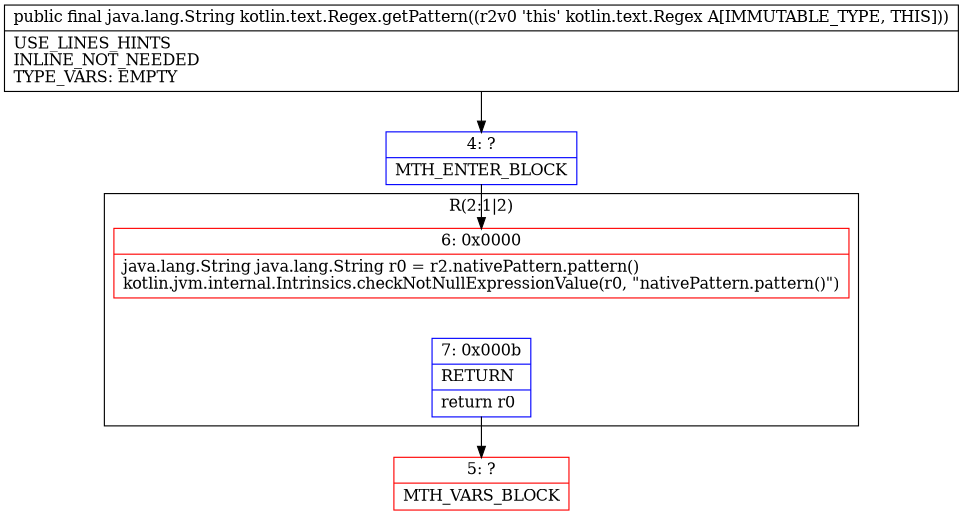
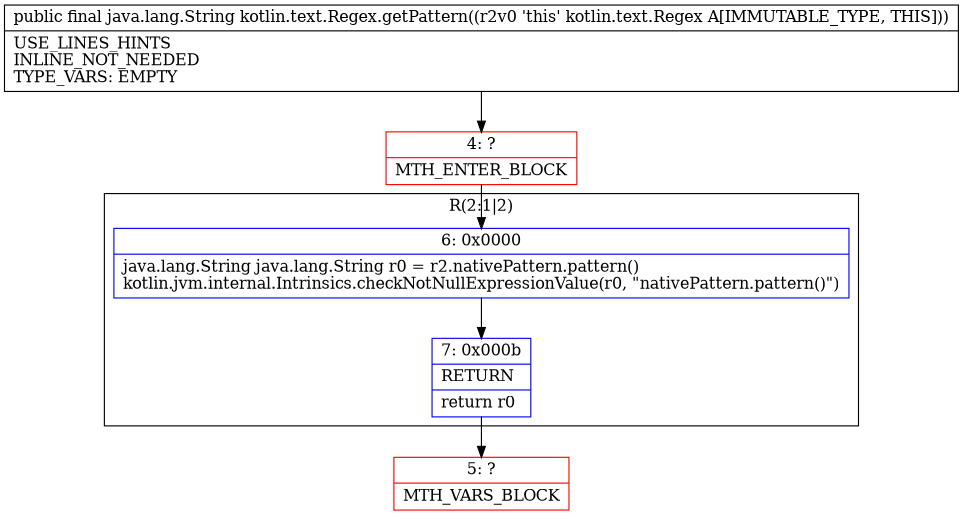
(481, 158) -> (481, 158)
(481, 263) -> (481, 263)
none -> (481, 312)
